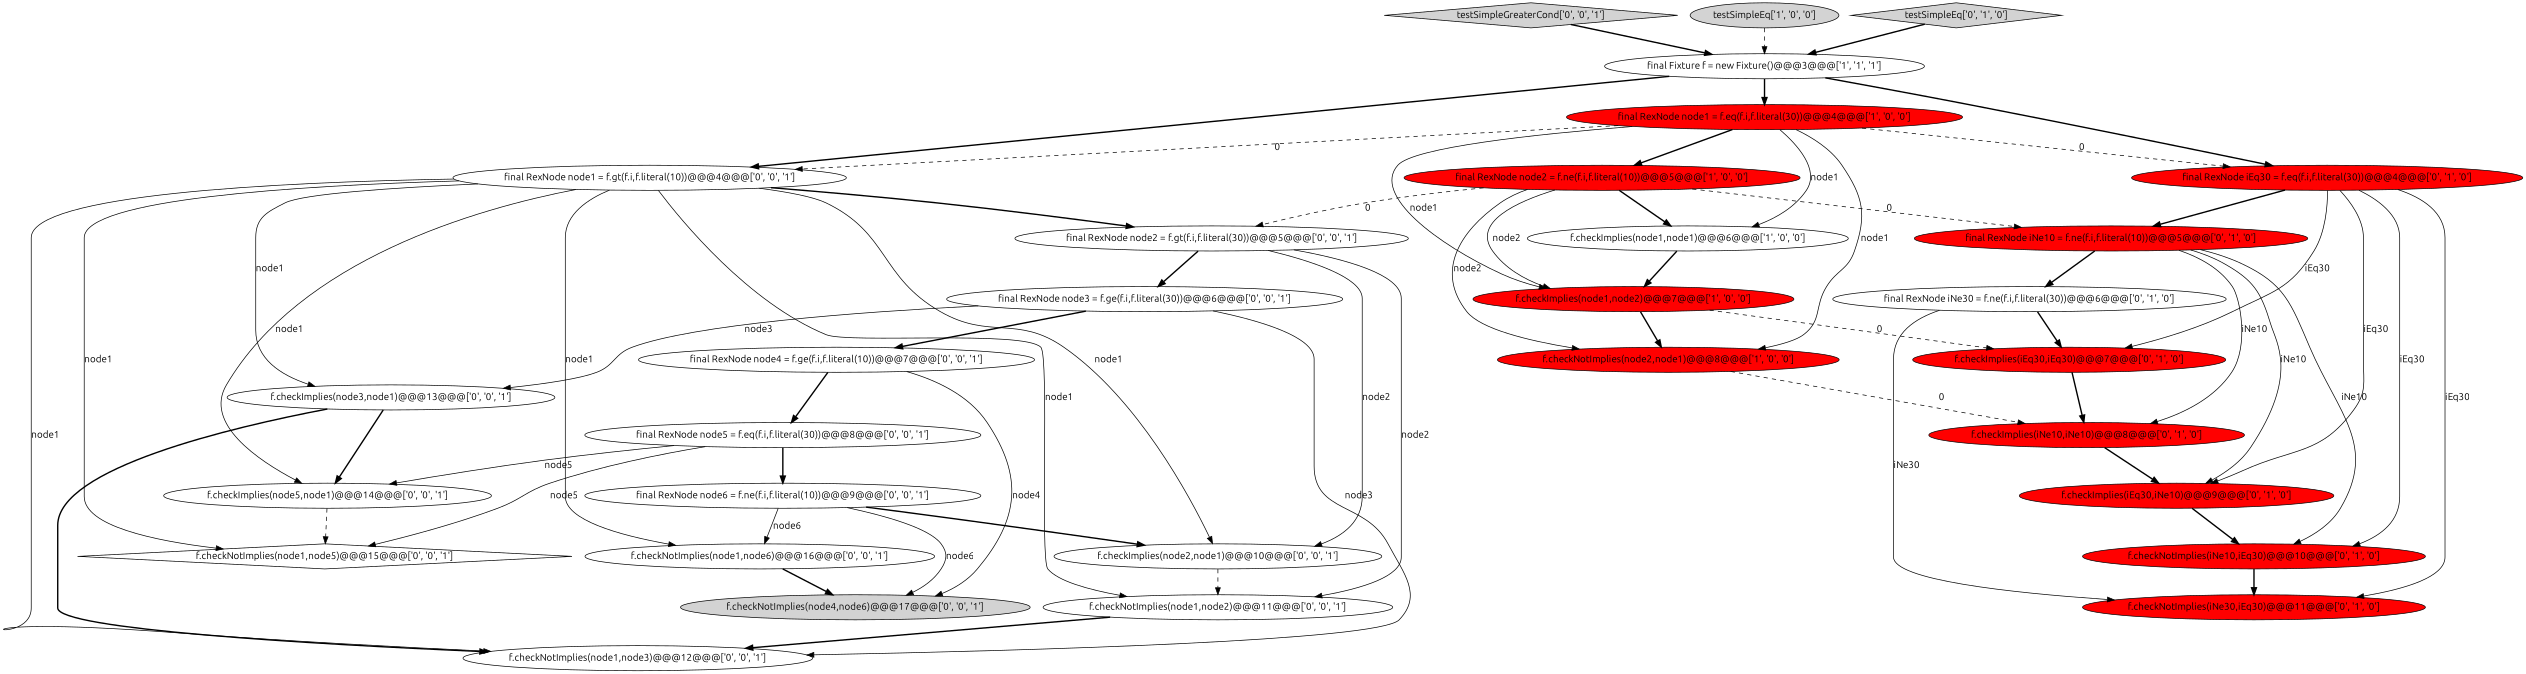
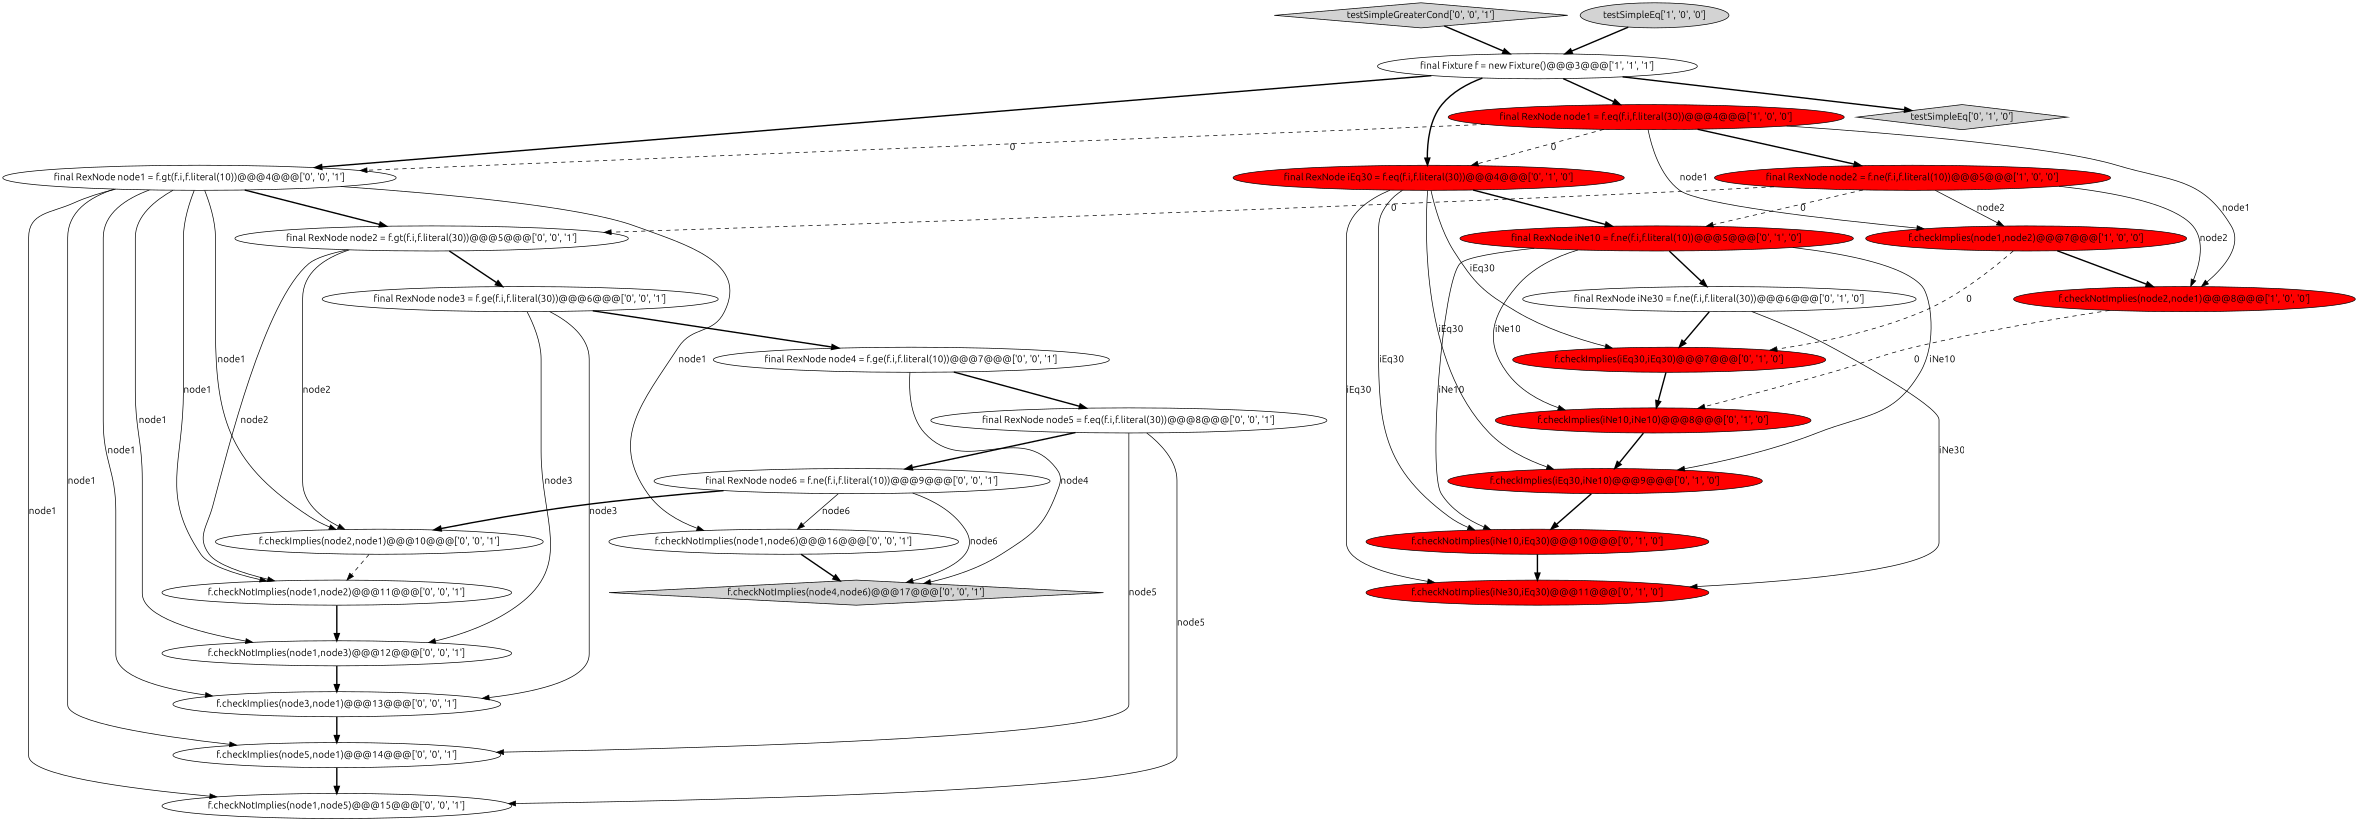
(1765, 37) -> (1600, 39)
(1870, 38) -> (1764, 93)
(1688, 238) -> none
(326, 523) -> (337, 777)
(325, 556) -> (337, 806)
(855, 607) -> (856, 593)
(75, 617) -> (337, 675)
